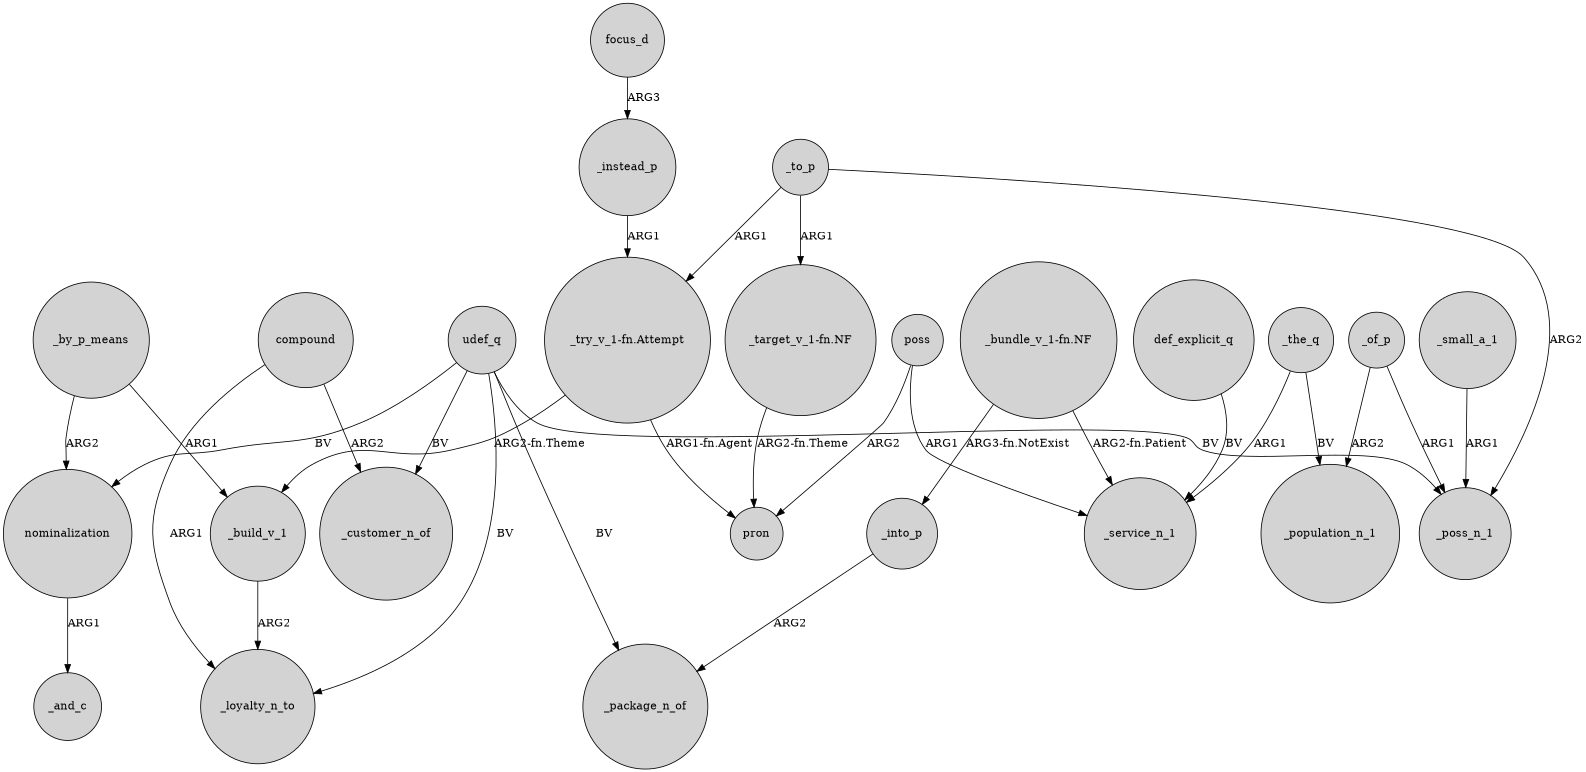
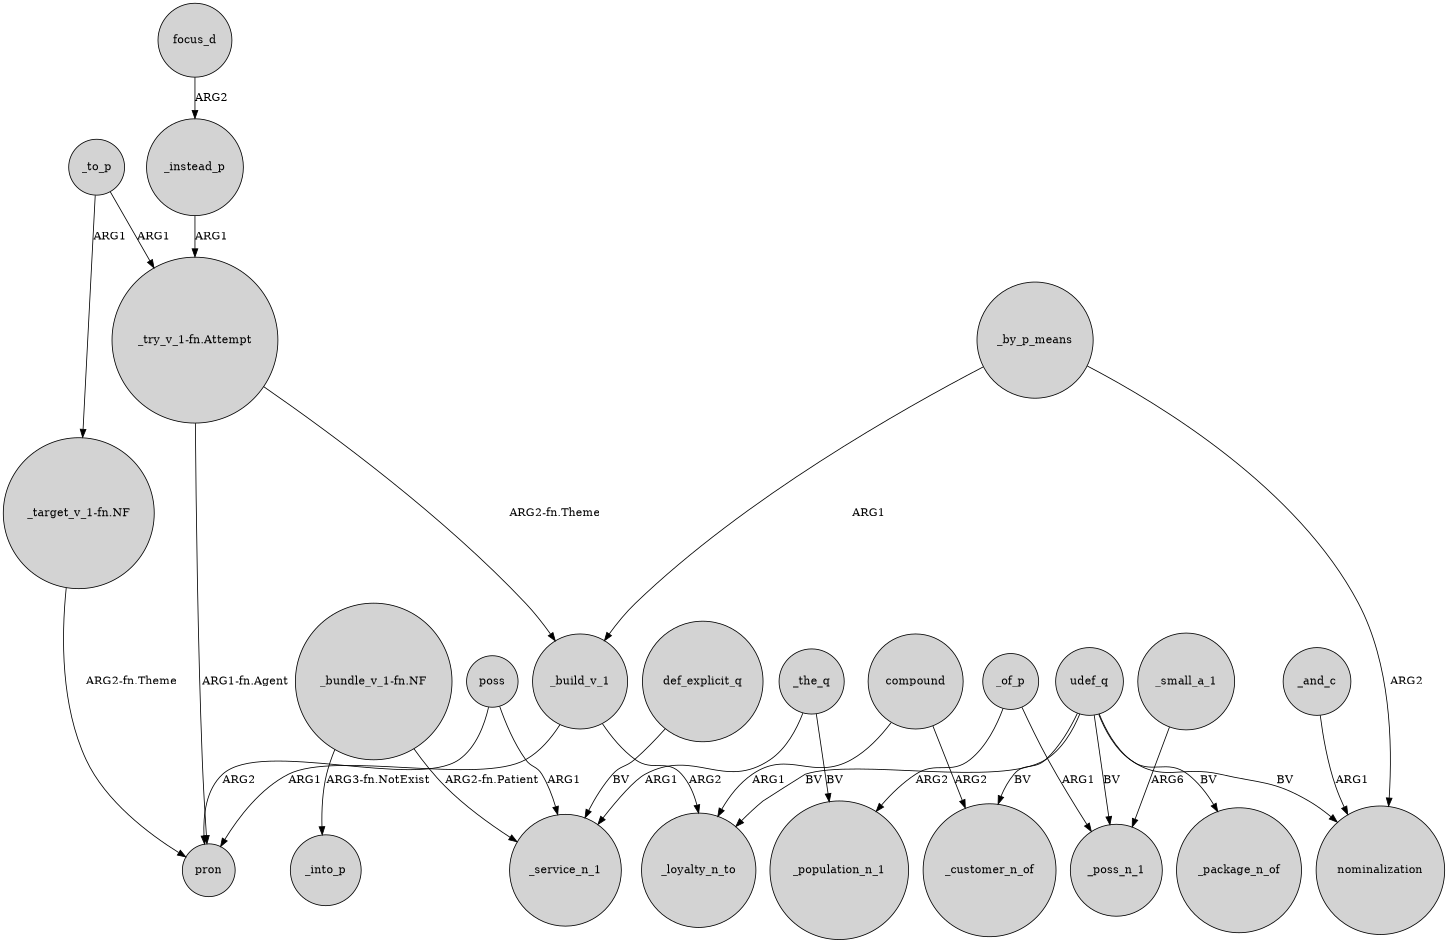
(644, 98) -> (212, 98)
(1303, 206) -> none
(1483, 444) -> (1168, 780)
(788, 610) -> none
(68, 631) -> (1329, 762)
none -> (452, 769)
